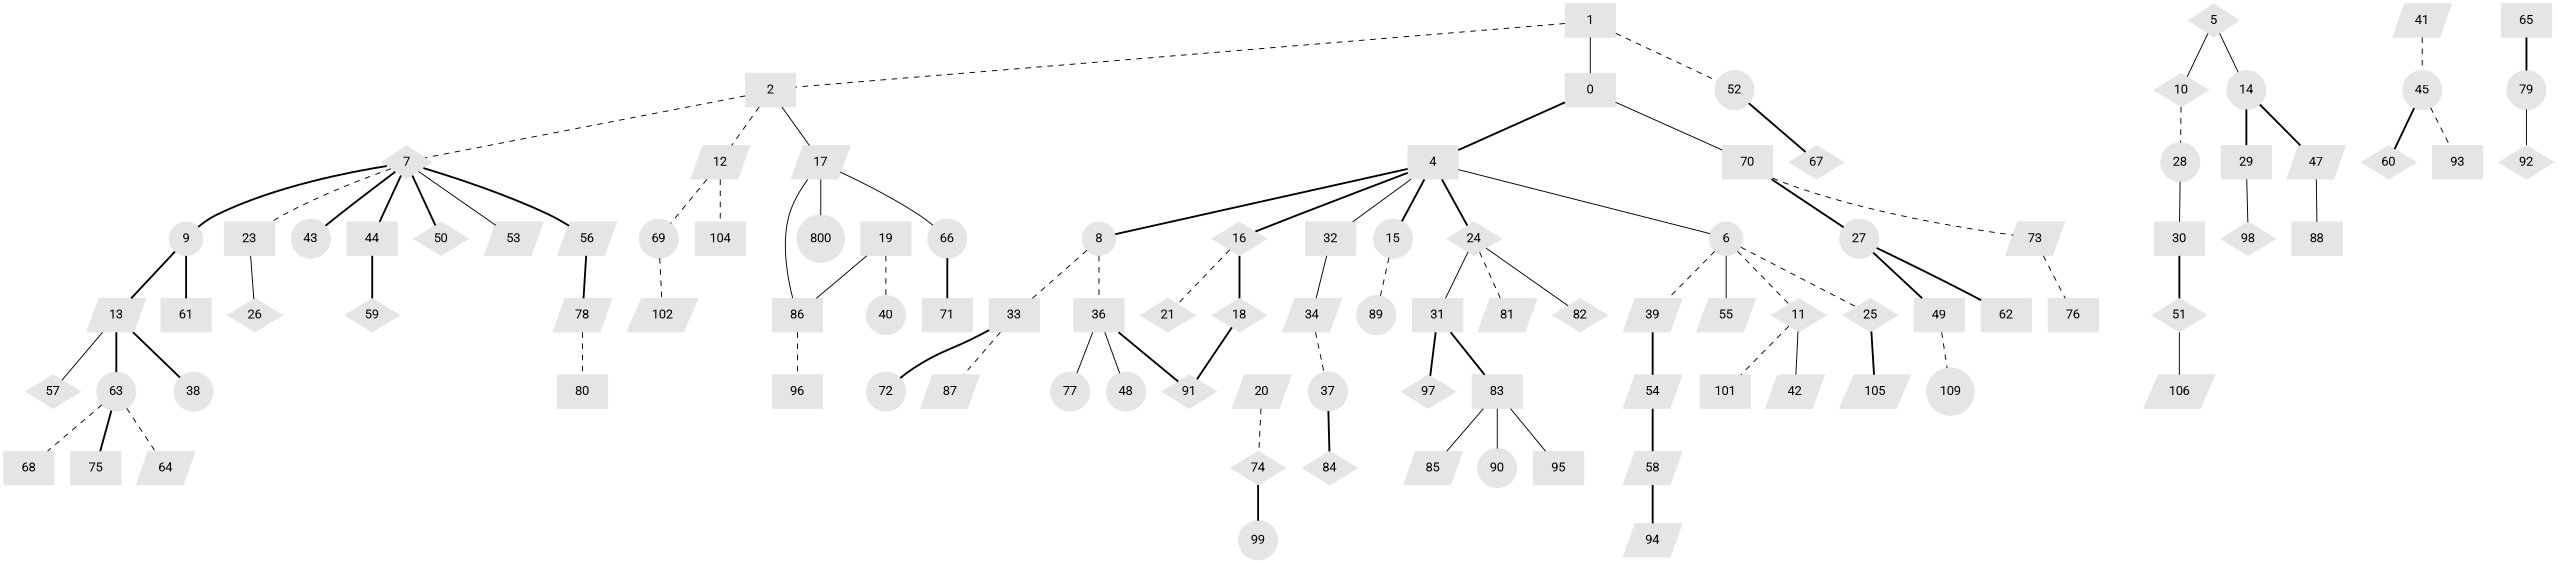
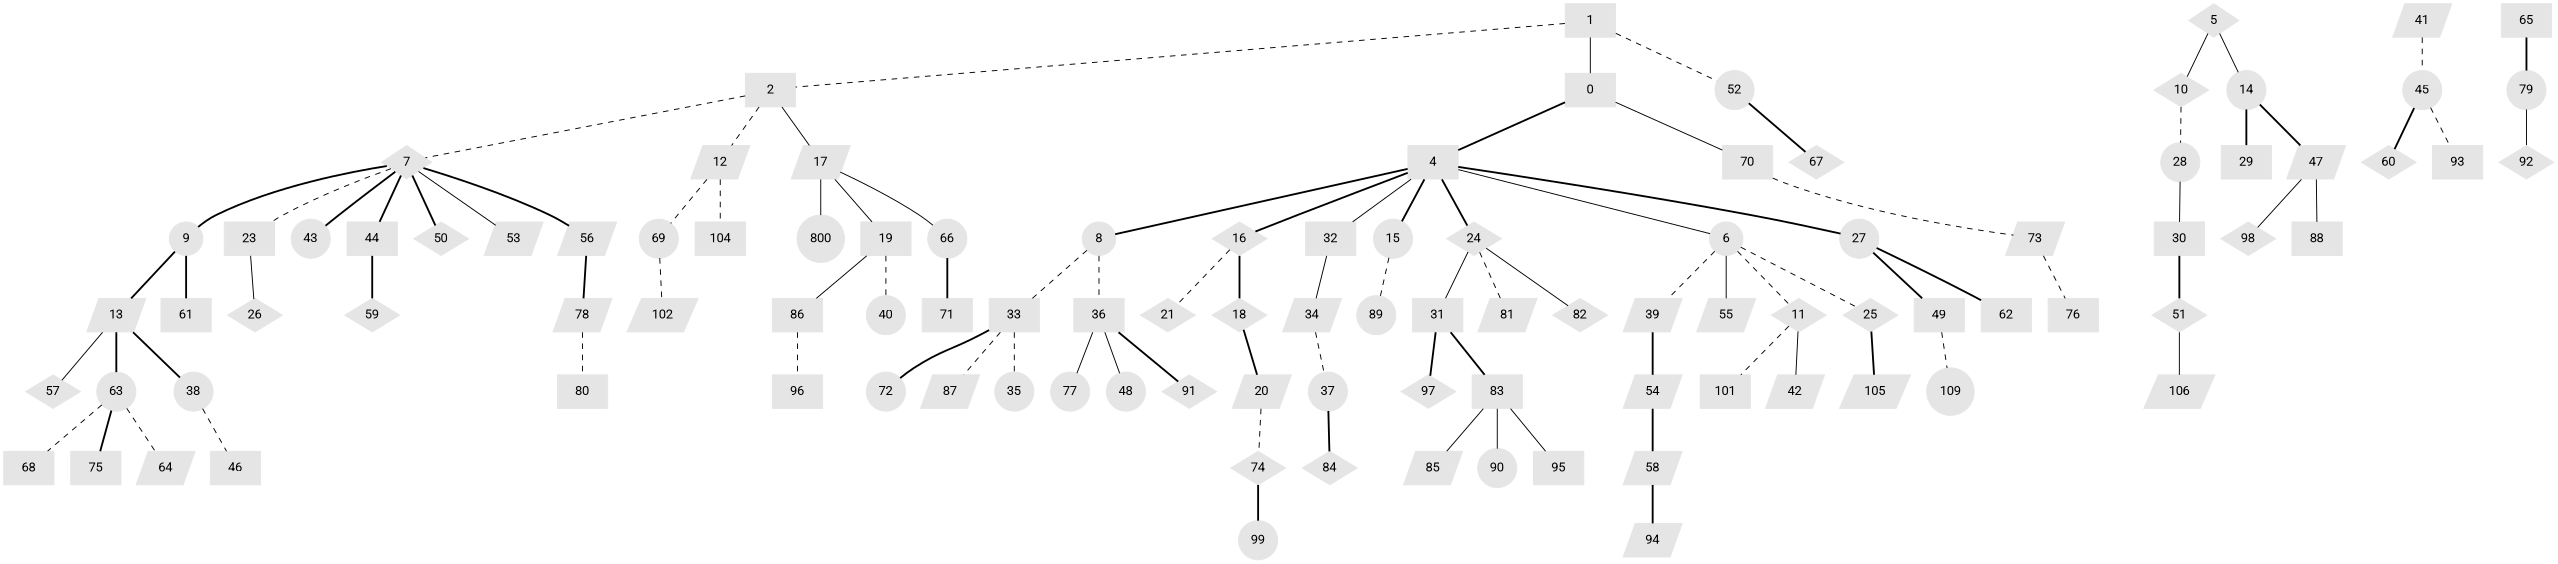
(2247, 201) -> (2280, 203)
(1808, 203) -> (1650, 197)
(786, 237) -> (853, 201)
(1214, 353) -> (1250, 352)
none -> (1014, 392)
none -> (235, 468)
